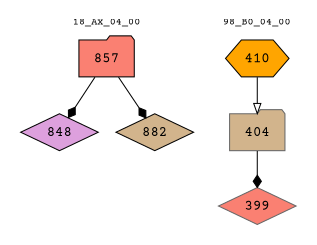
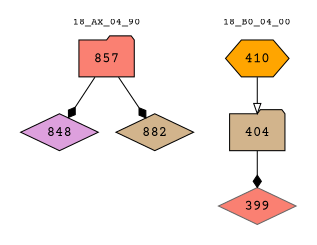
(107, 22) -> (107, 22)
(257, 22) -> (257, 22)
(257, 132) -> (257, 132)
